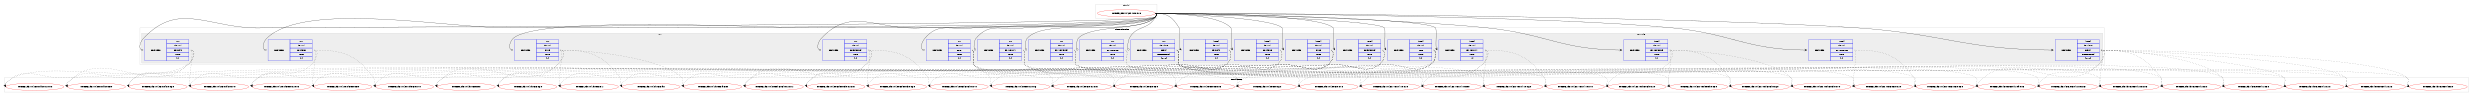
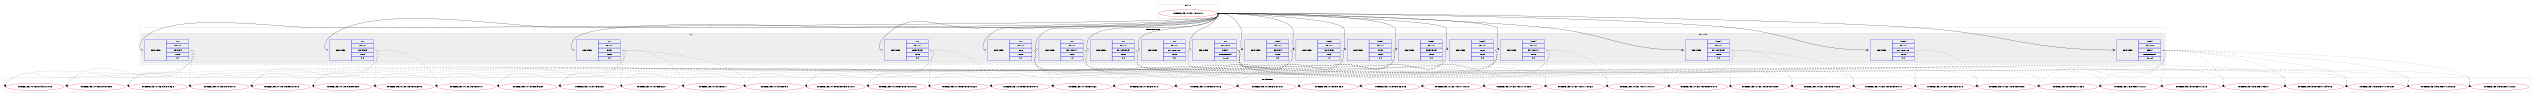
none -> (405, 87)
